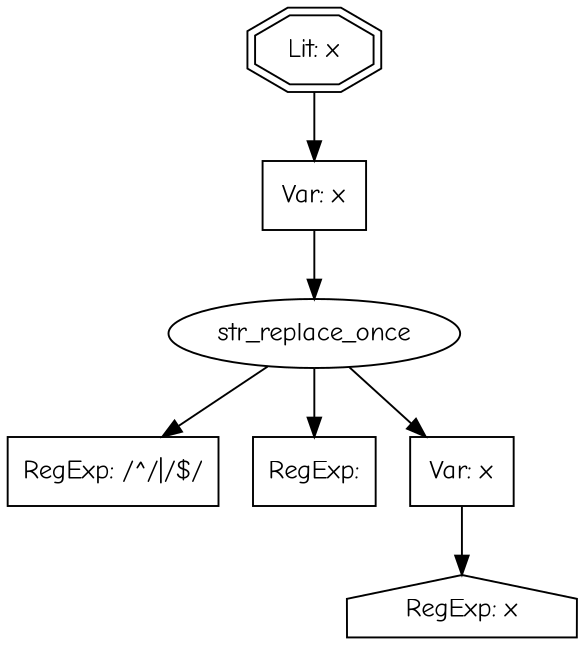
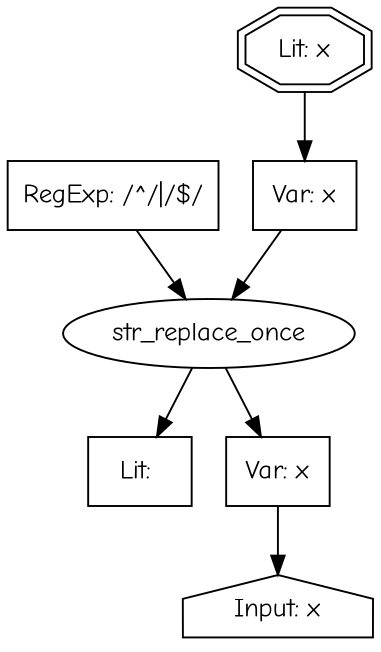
(223, 396) -> (155, 257)
(314, 472) -> (140, 472)
(462, 610) -> (278, 610)
